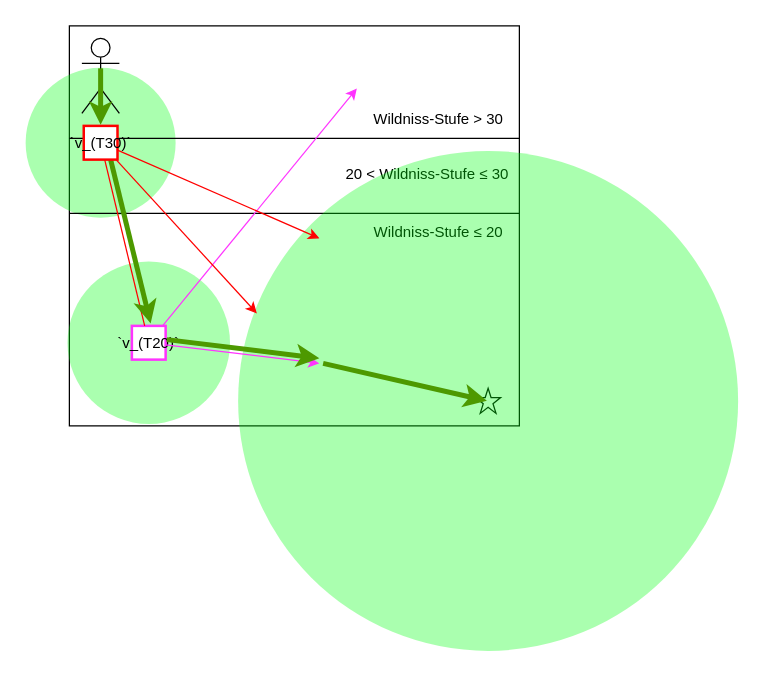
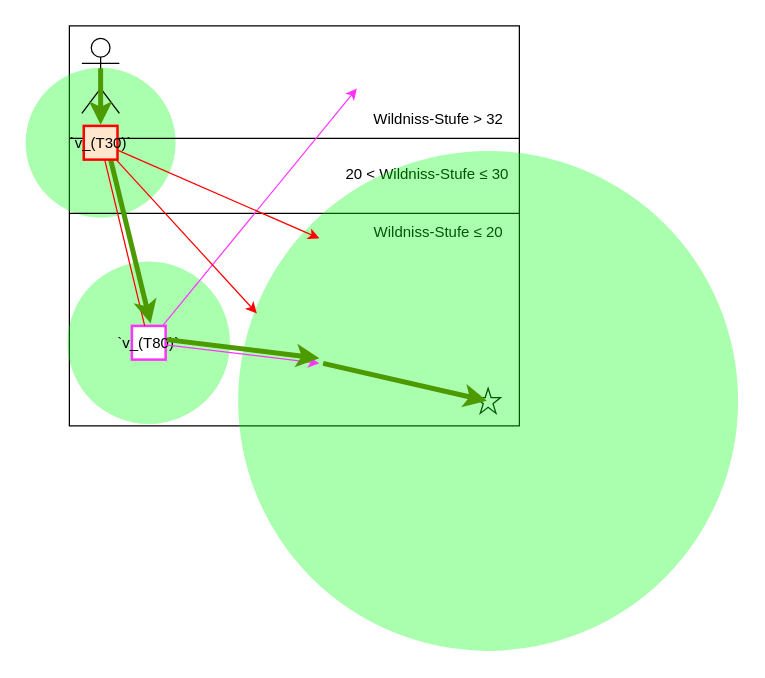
(439, 119) -> (439, 119)
(101, 143) -> (101, 143)
(149, 343) -> (149, 343)
